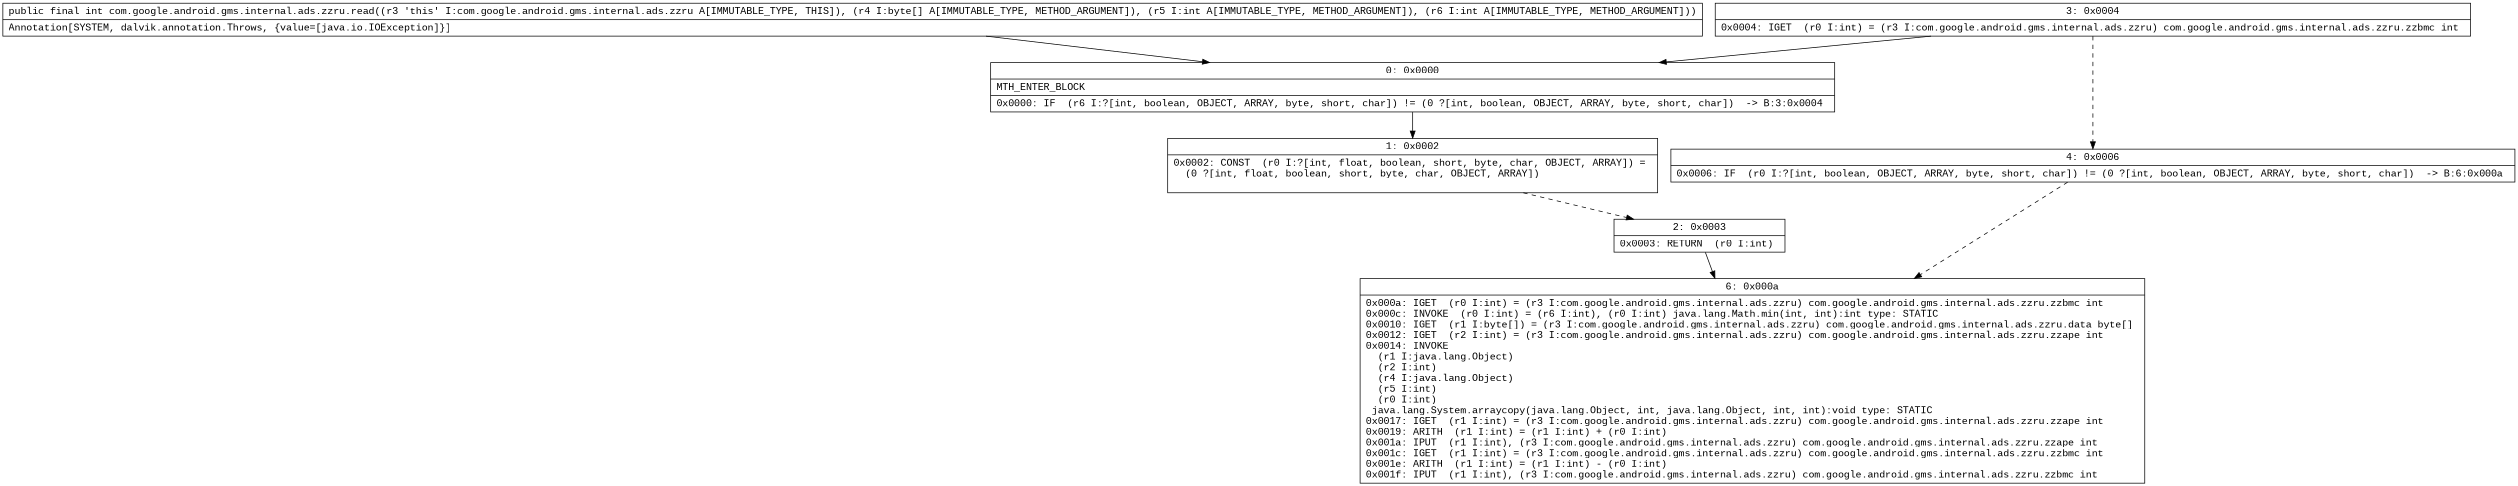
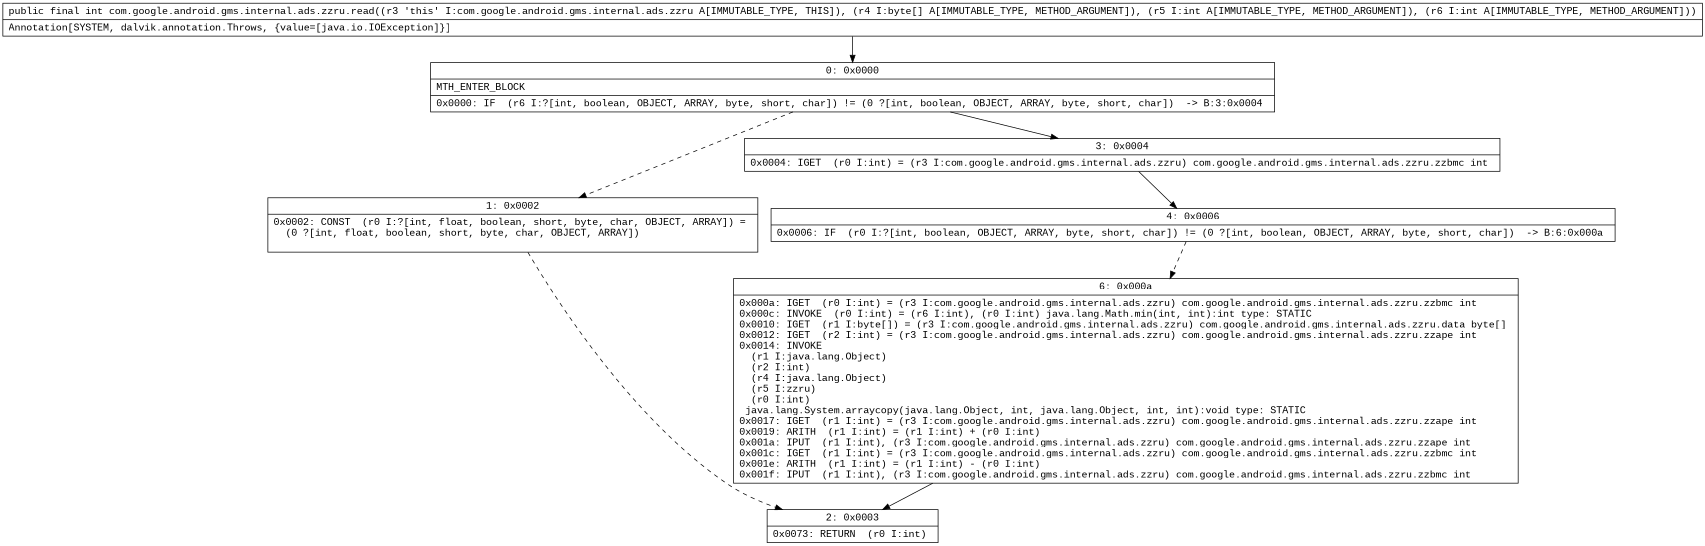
(1799, 49) -> (1001, 124)
(2093, 89) -> (1155, 187)
(1413, 121) -> (689, 154)
(1700, 244) -> (853, 534)
(1709, 262) -> (911, 495)
(1402, 389) -> (778, 389)
